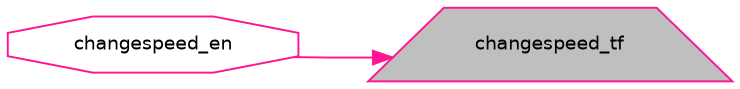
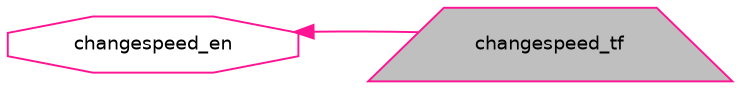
(333, 58) -> (366, 32)
